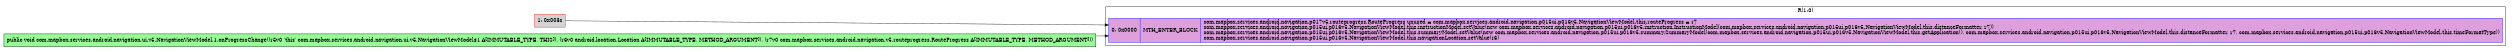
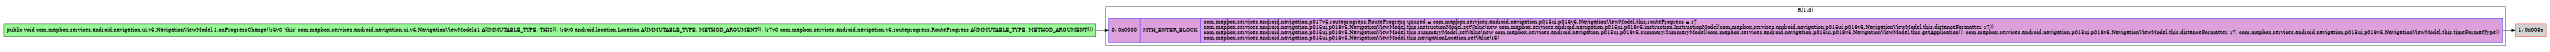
(835, 23) -> (2508, 30)
